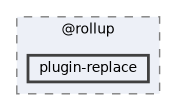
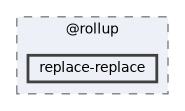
(88, 69) -> (92, 69)
